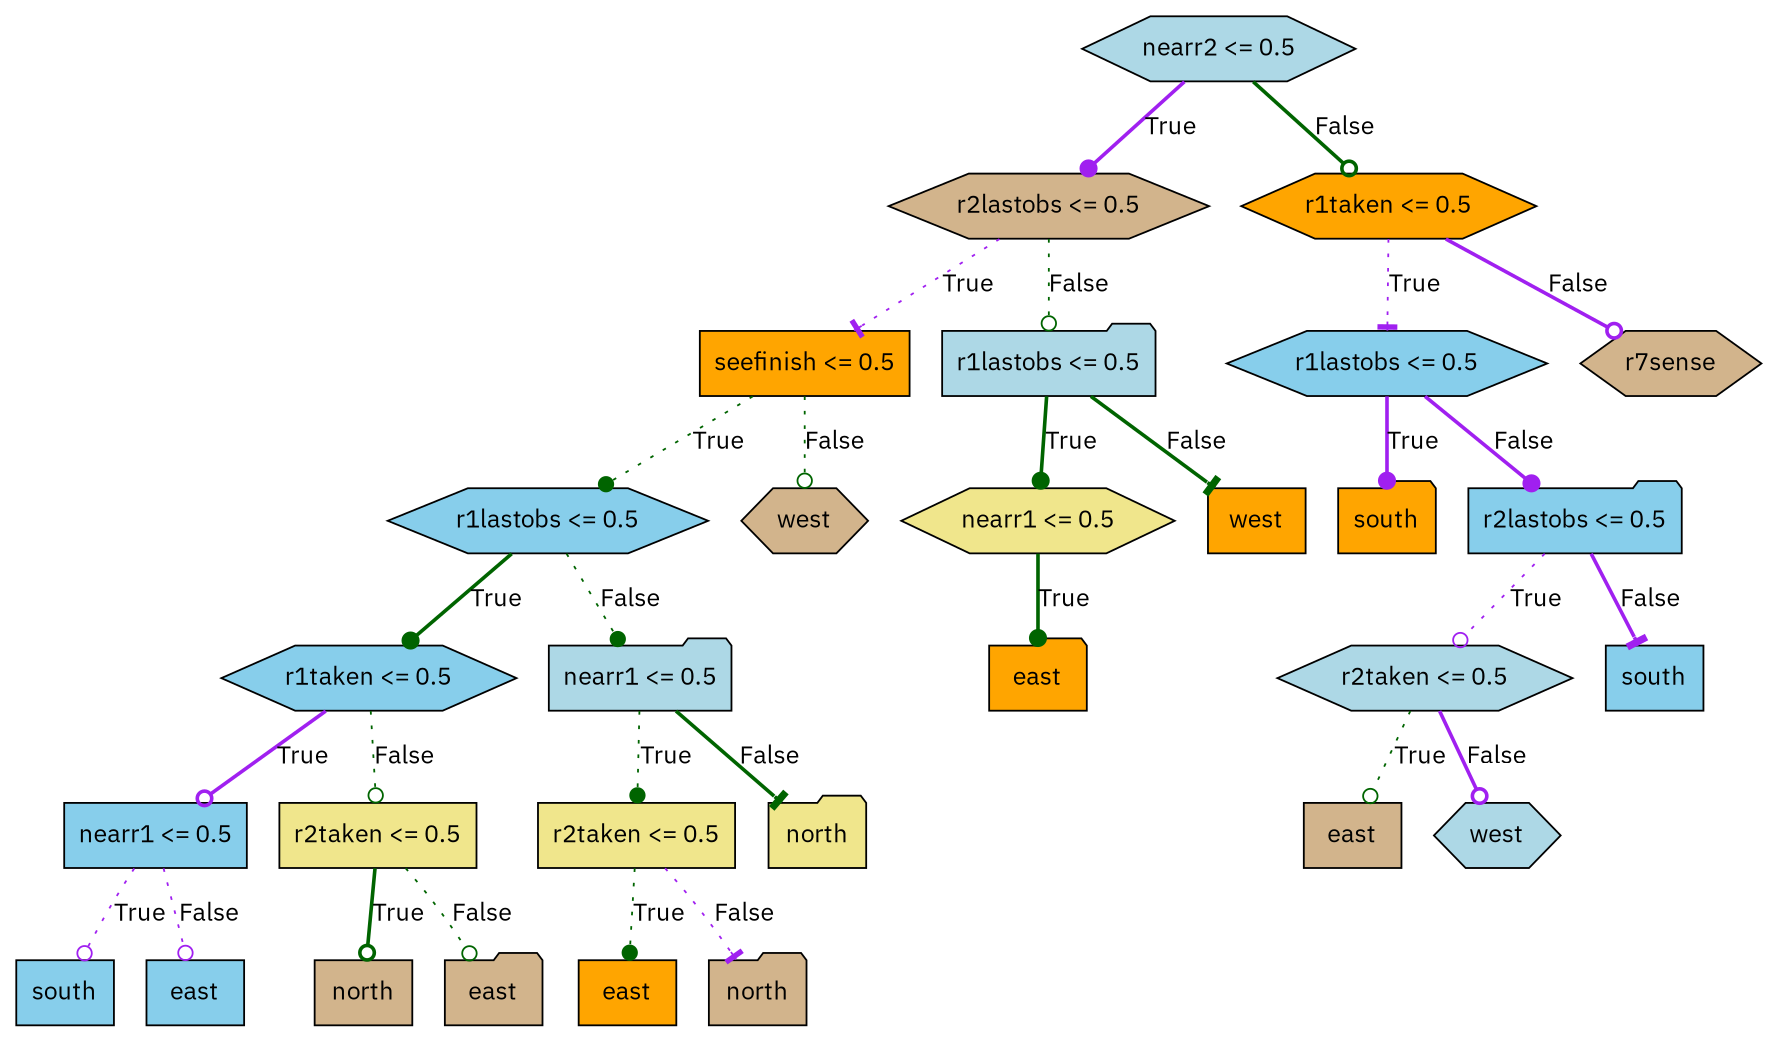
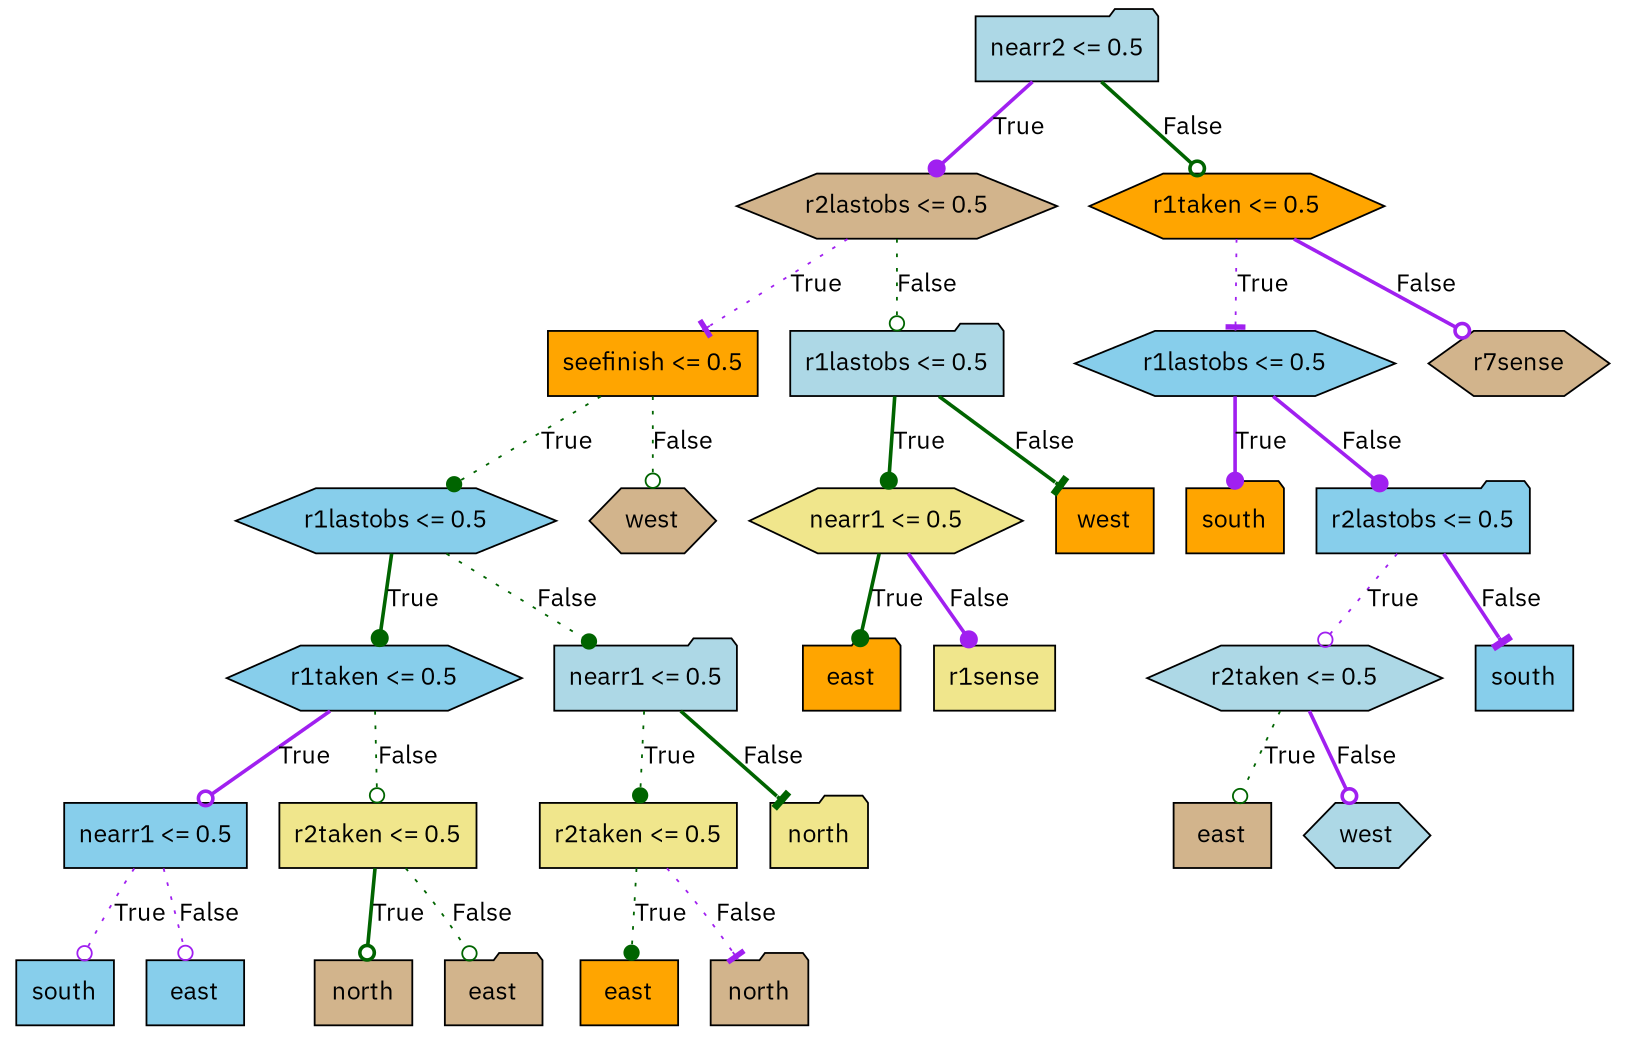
(1219, 49) -> (1067, 49)
none -> (995, 678)
